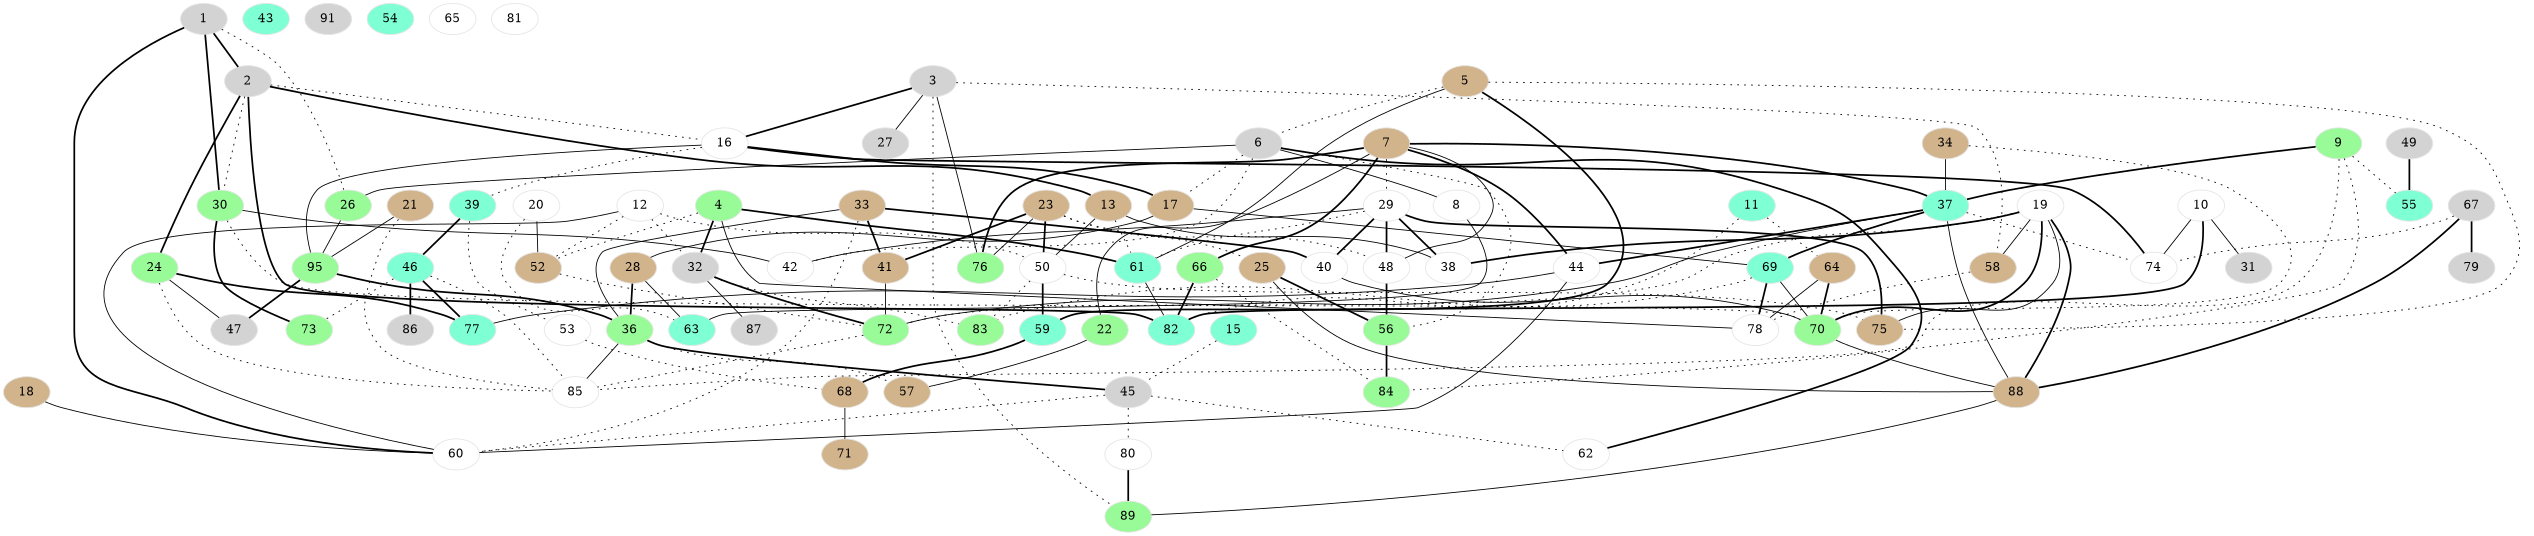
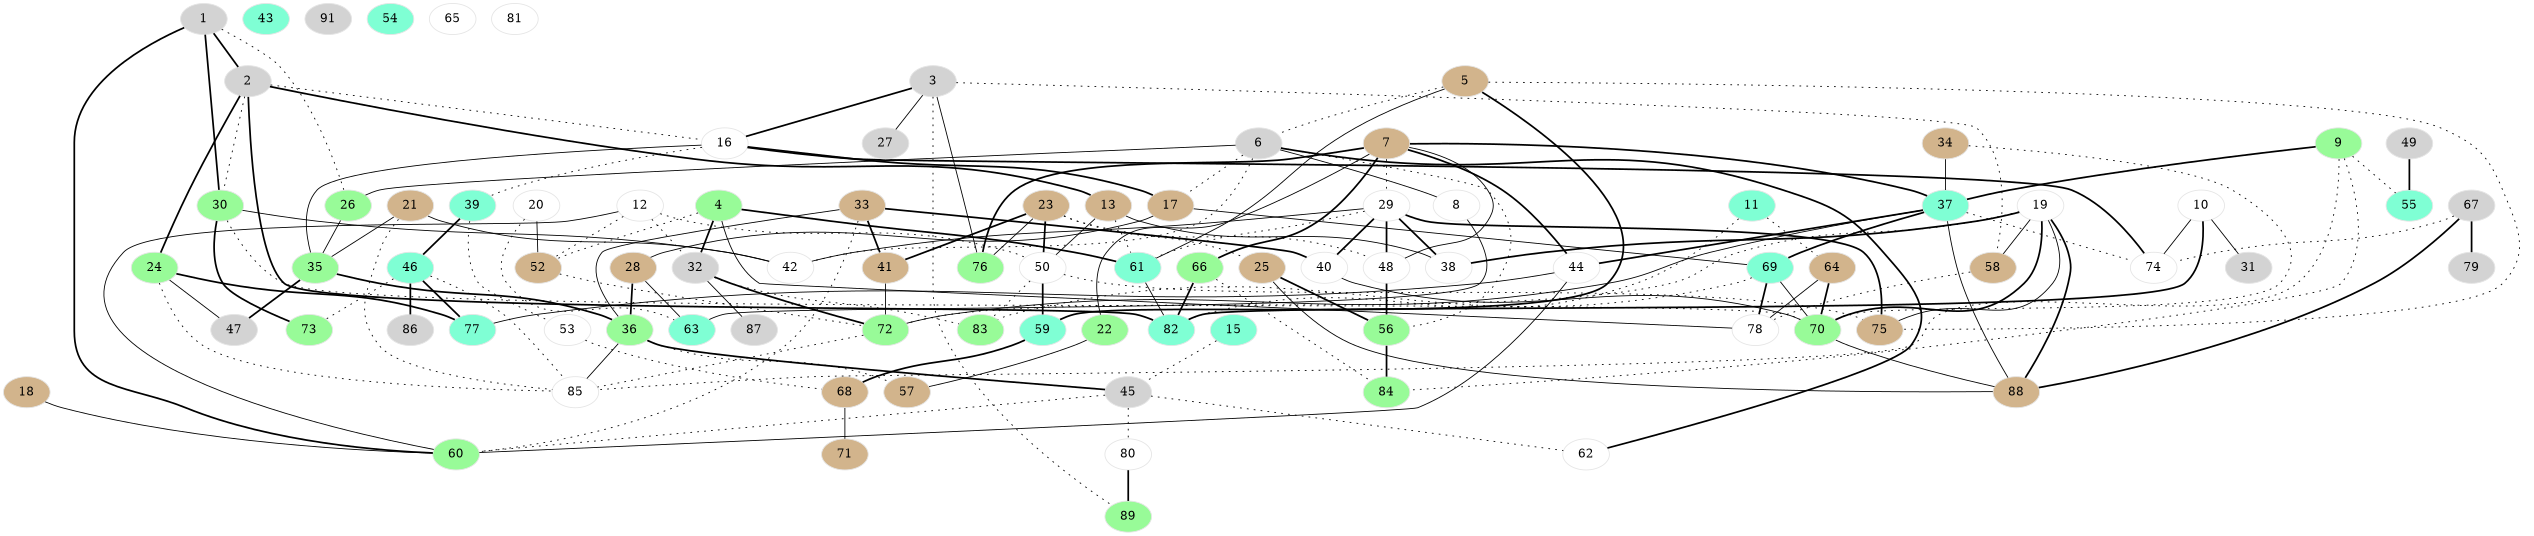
none -> (563, 241)
(315, 268) -> (315, 268)
(456, 454) -> (456, 454)
(1577, 478) -> none
